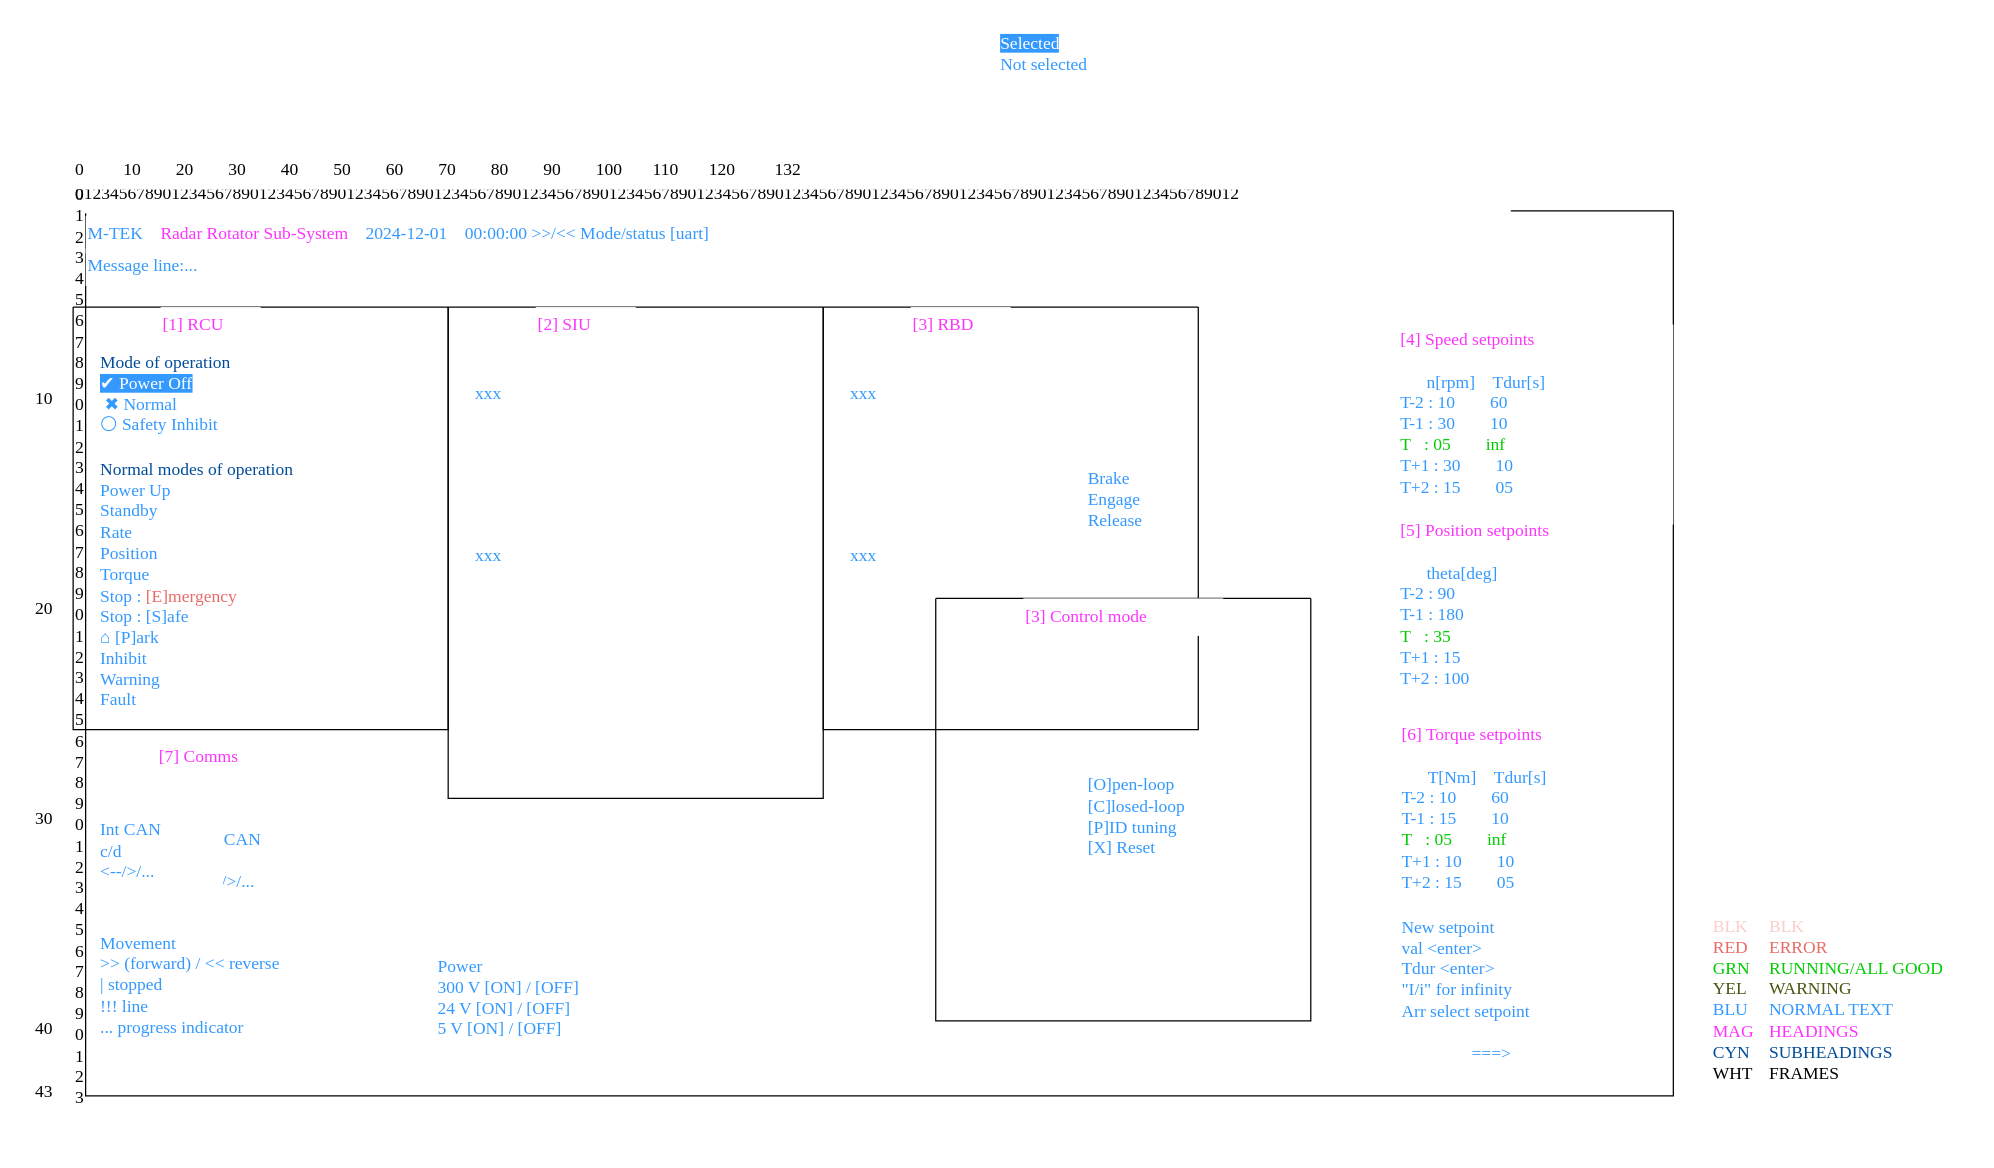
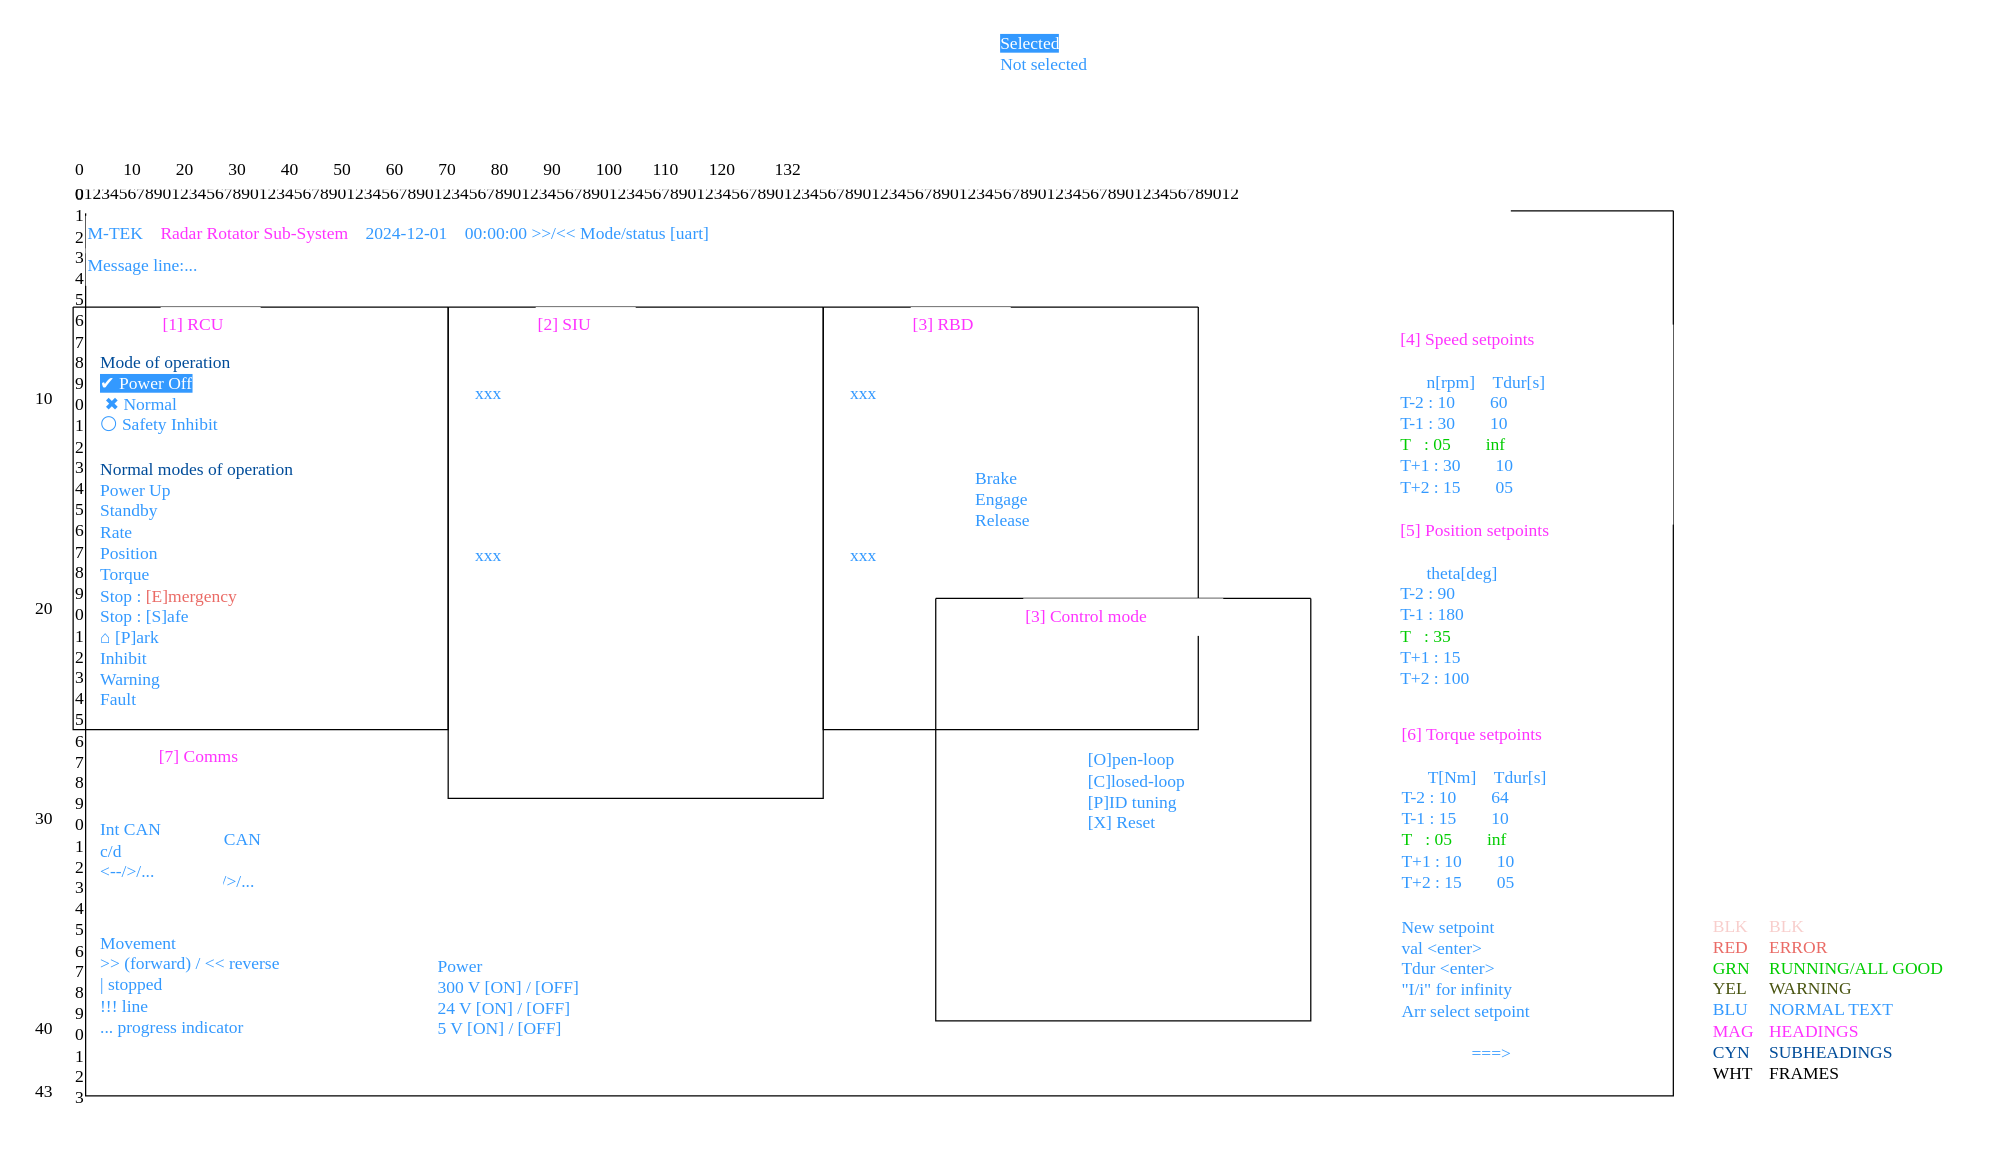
(1136, 501) -> (1023, 501)
(1167, 817) -> (1167, 792)
(1493, 819) -> (1493, 819)
